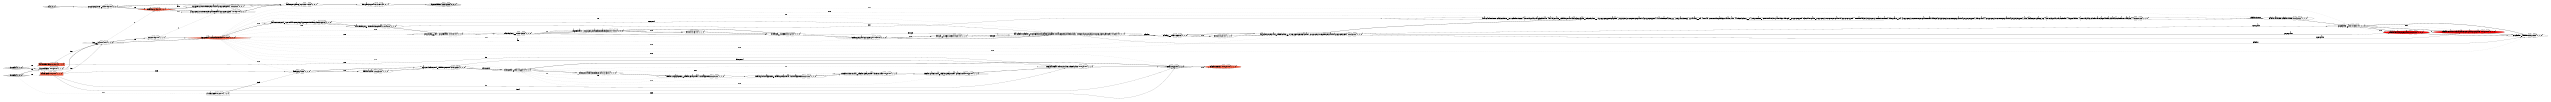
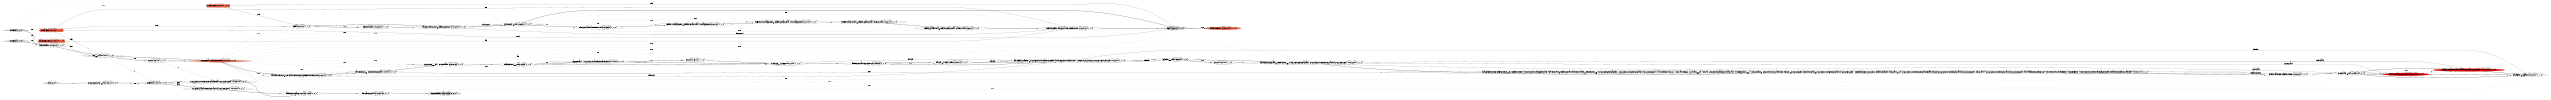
(199, 4) -> none
(157, 10) -> (157, 83)
(218, 94) -> (218, 6)
